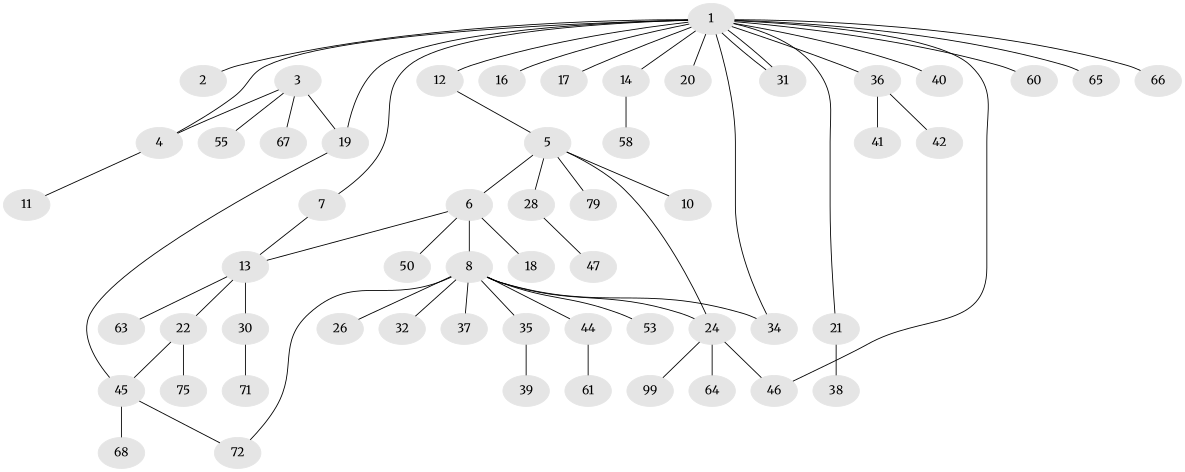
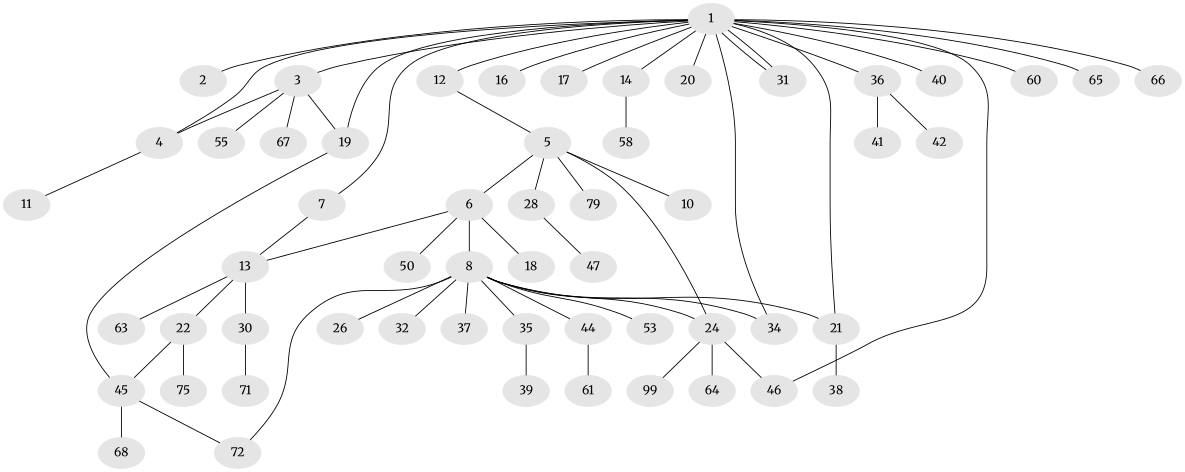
none -> (502, 38)
none -> (712, 298)
